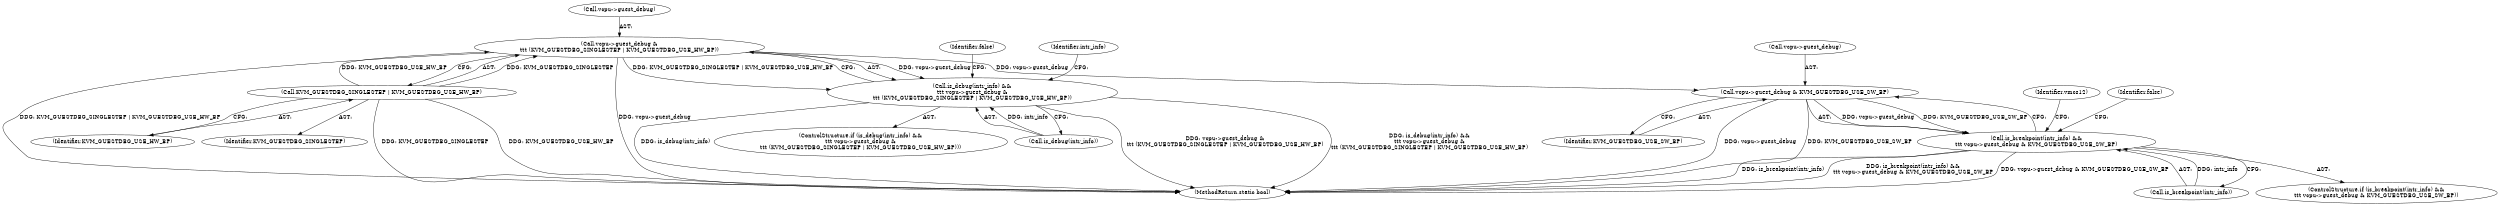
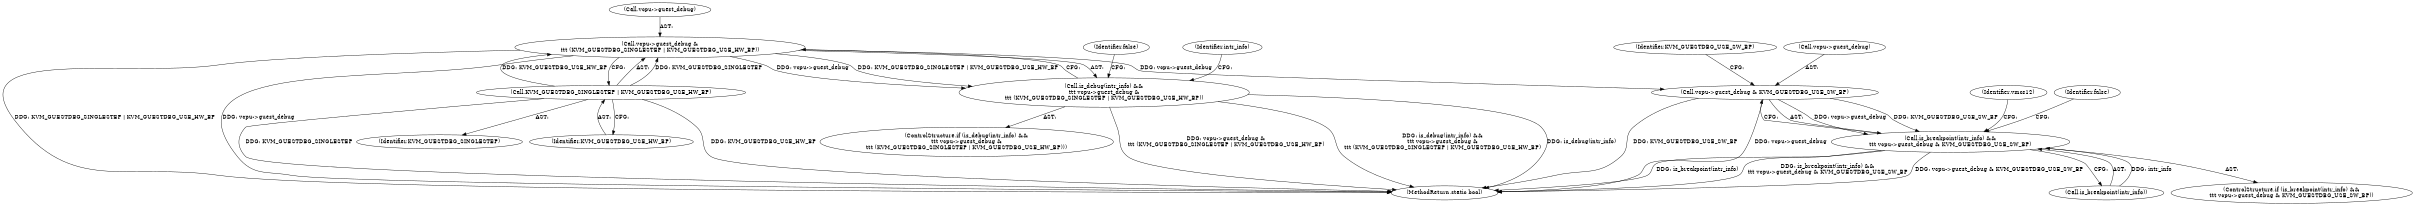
(1677, 108) -> none
(1706, 117) -> (1738, 68)
(1064, 142) -> none
